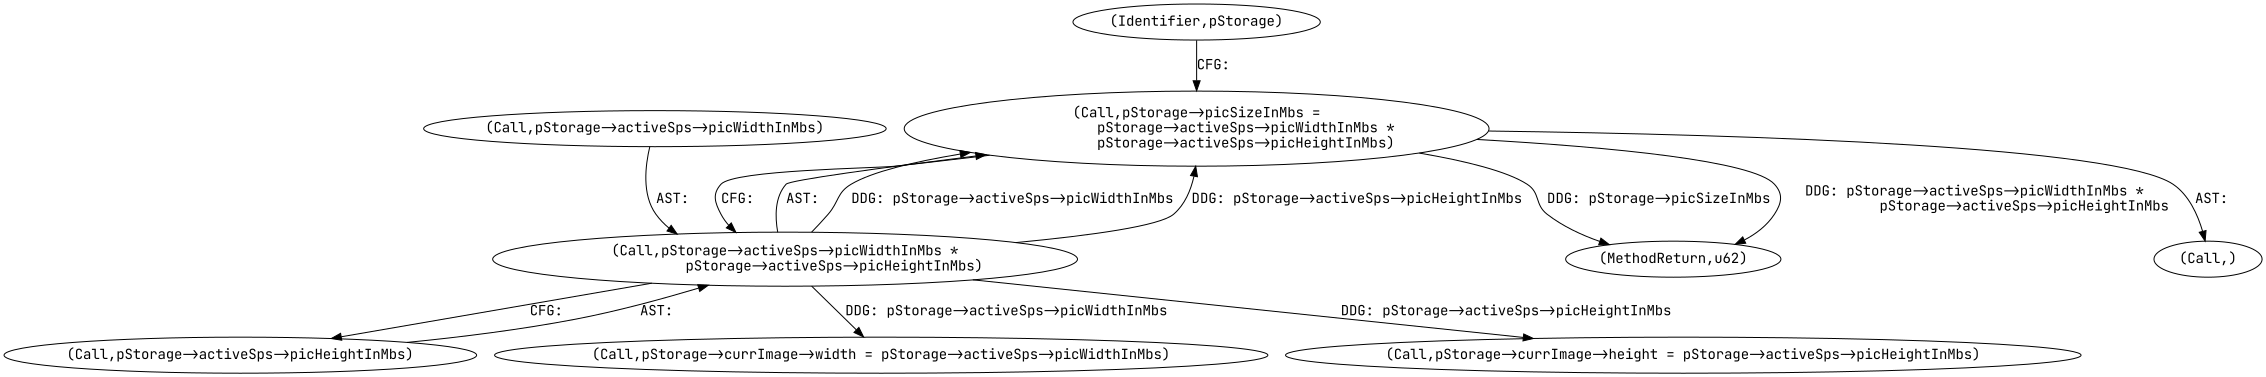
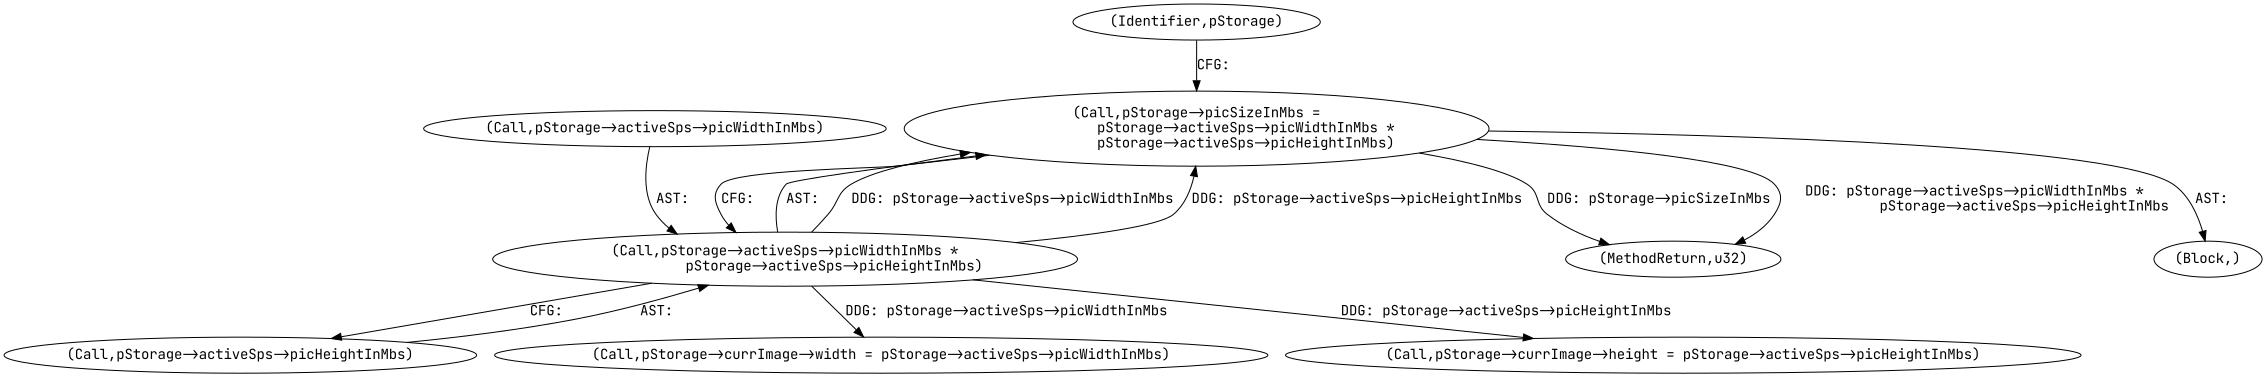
(1673, 259) -> (1673, 259)
(2208, 259) -> (2208, 259)
